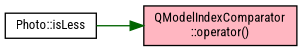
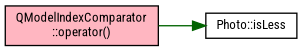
(113, 26) -> (175, 26)
